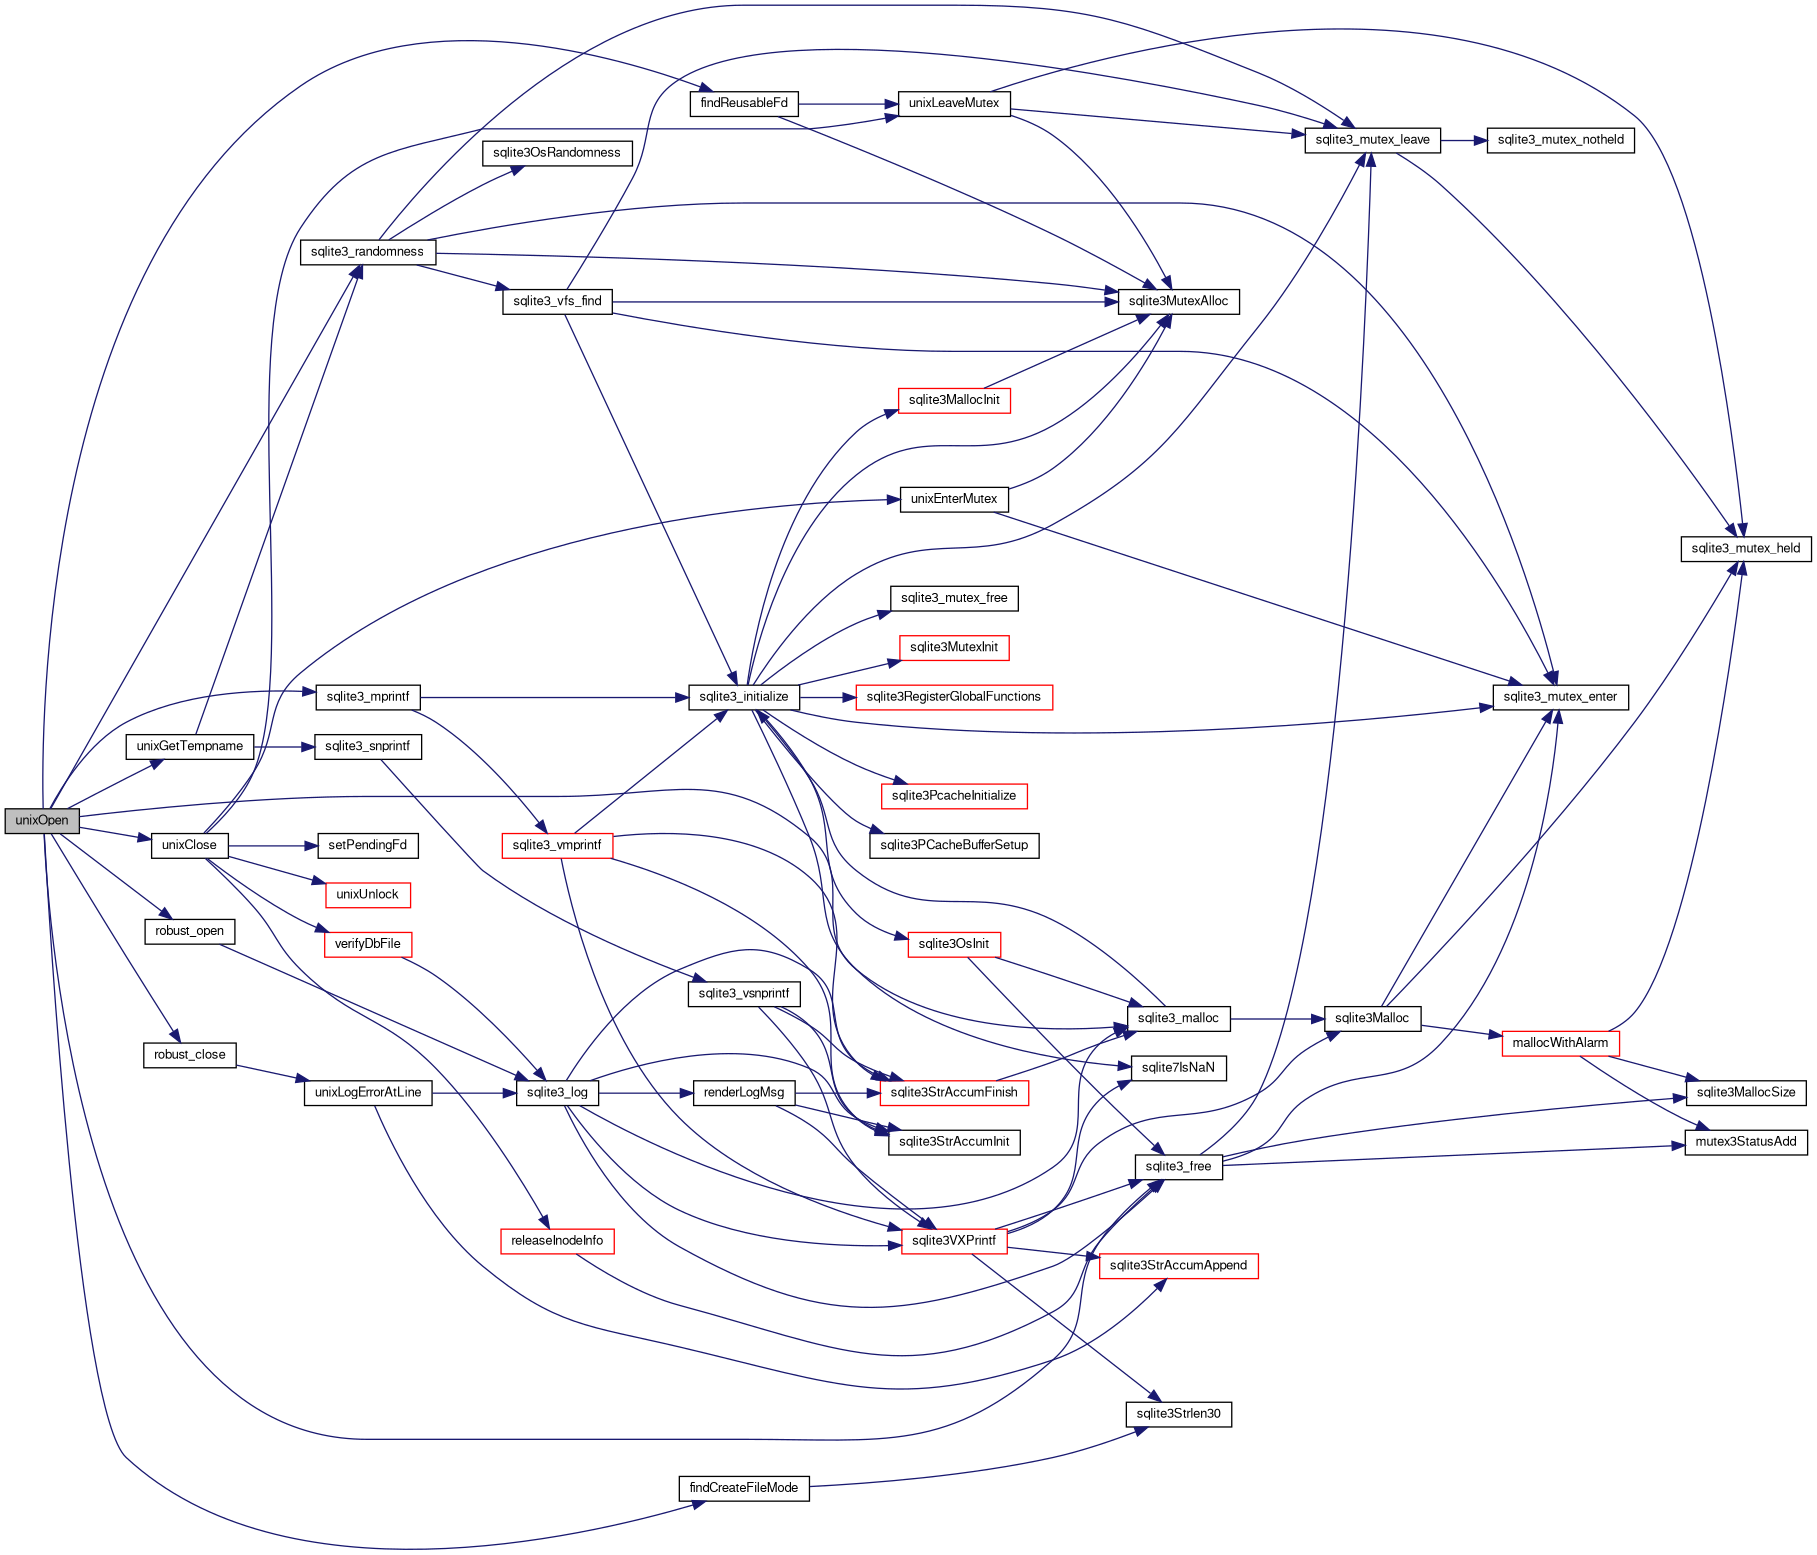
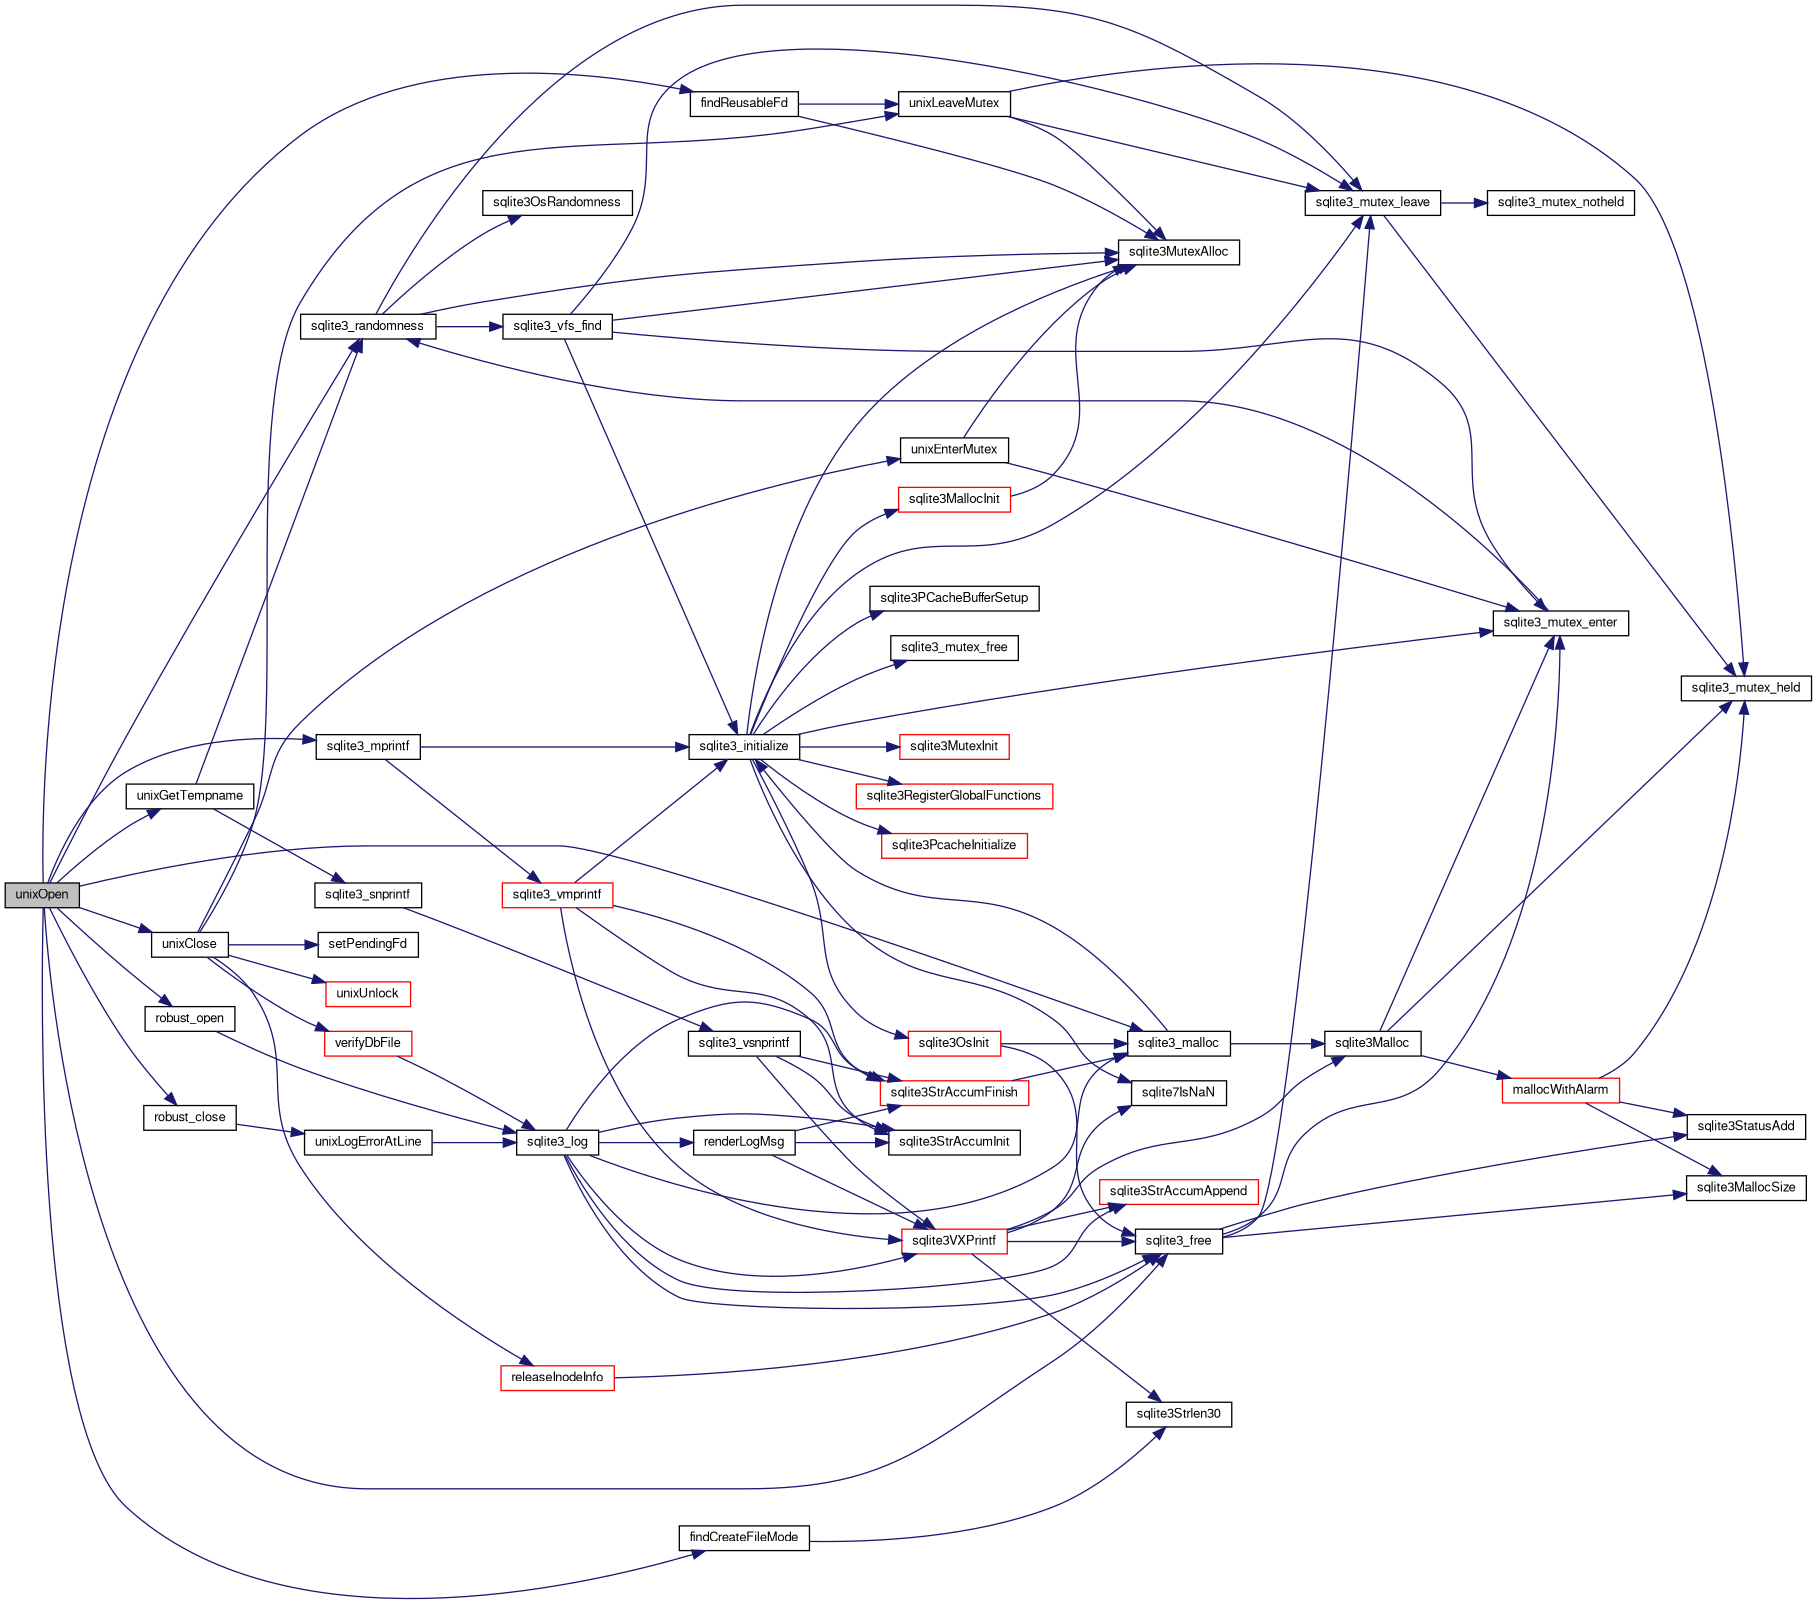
(1088, 203) -> (1014, 401)
(1746, 1143) -> (1746, 1127)
(727, 1359) -> (823, 1292)
